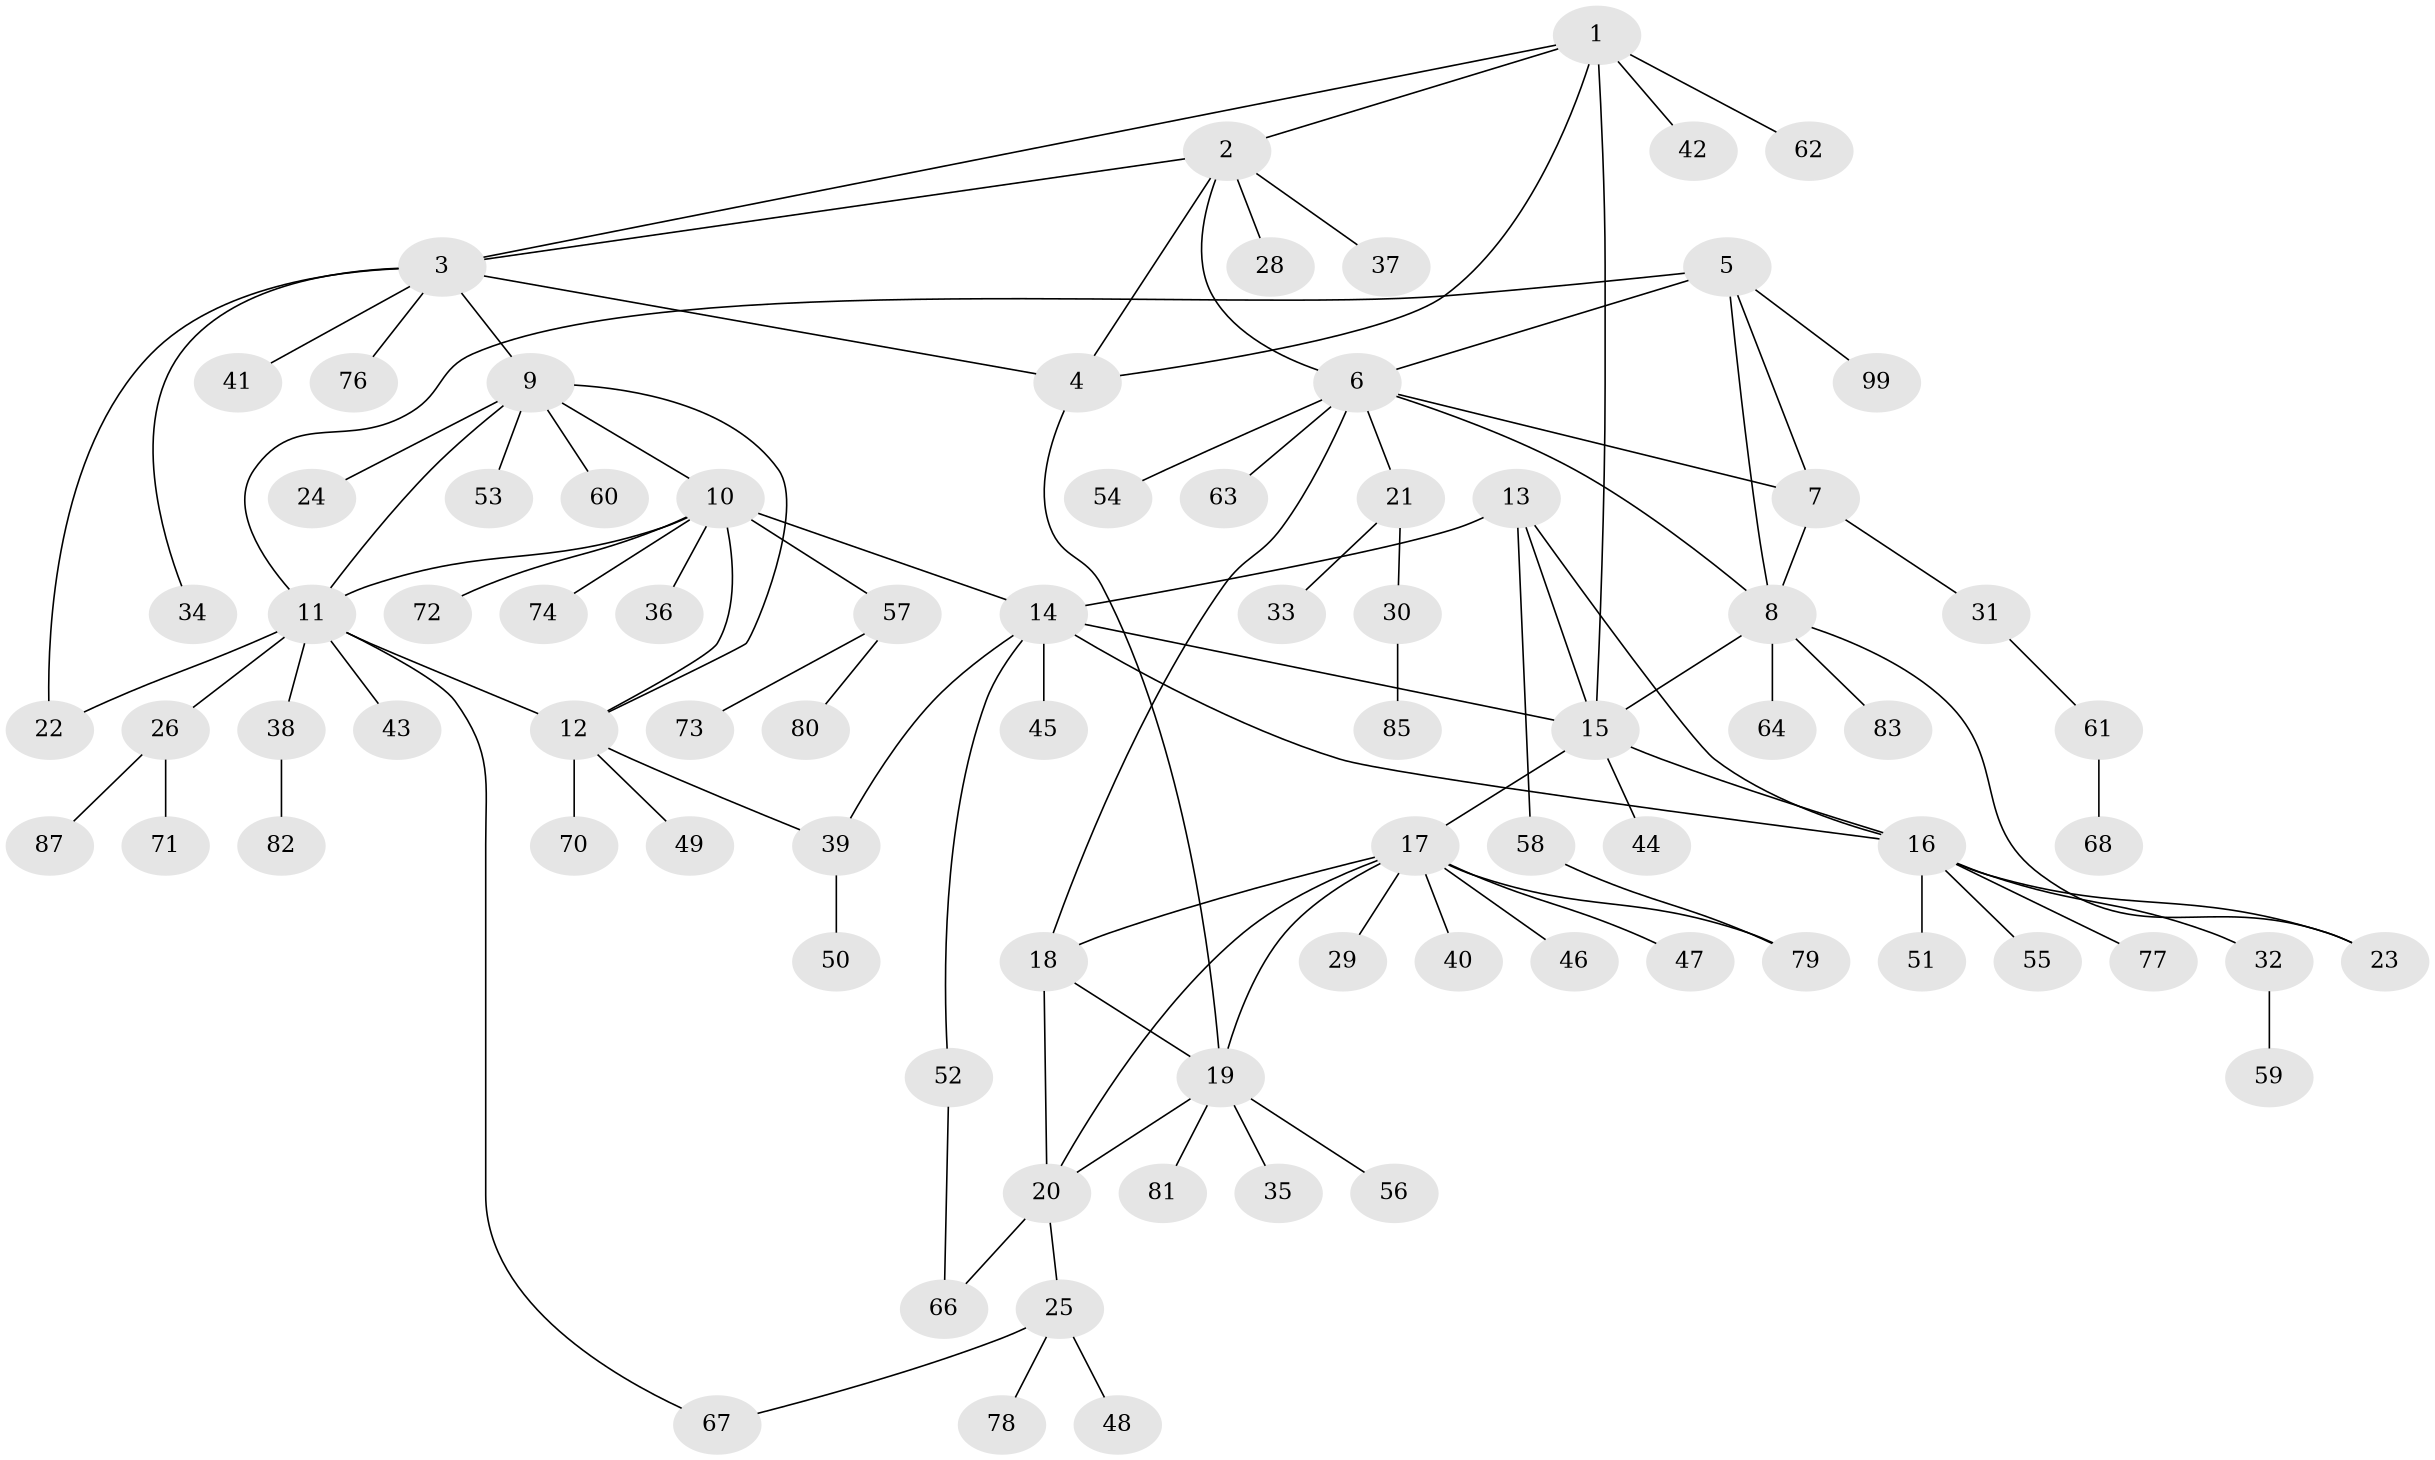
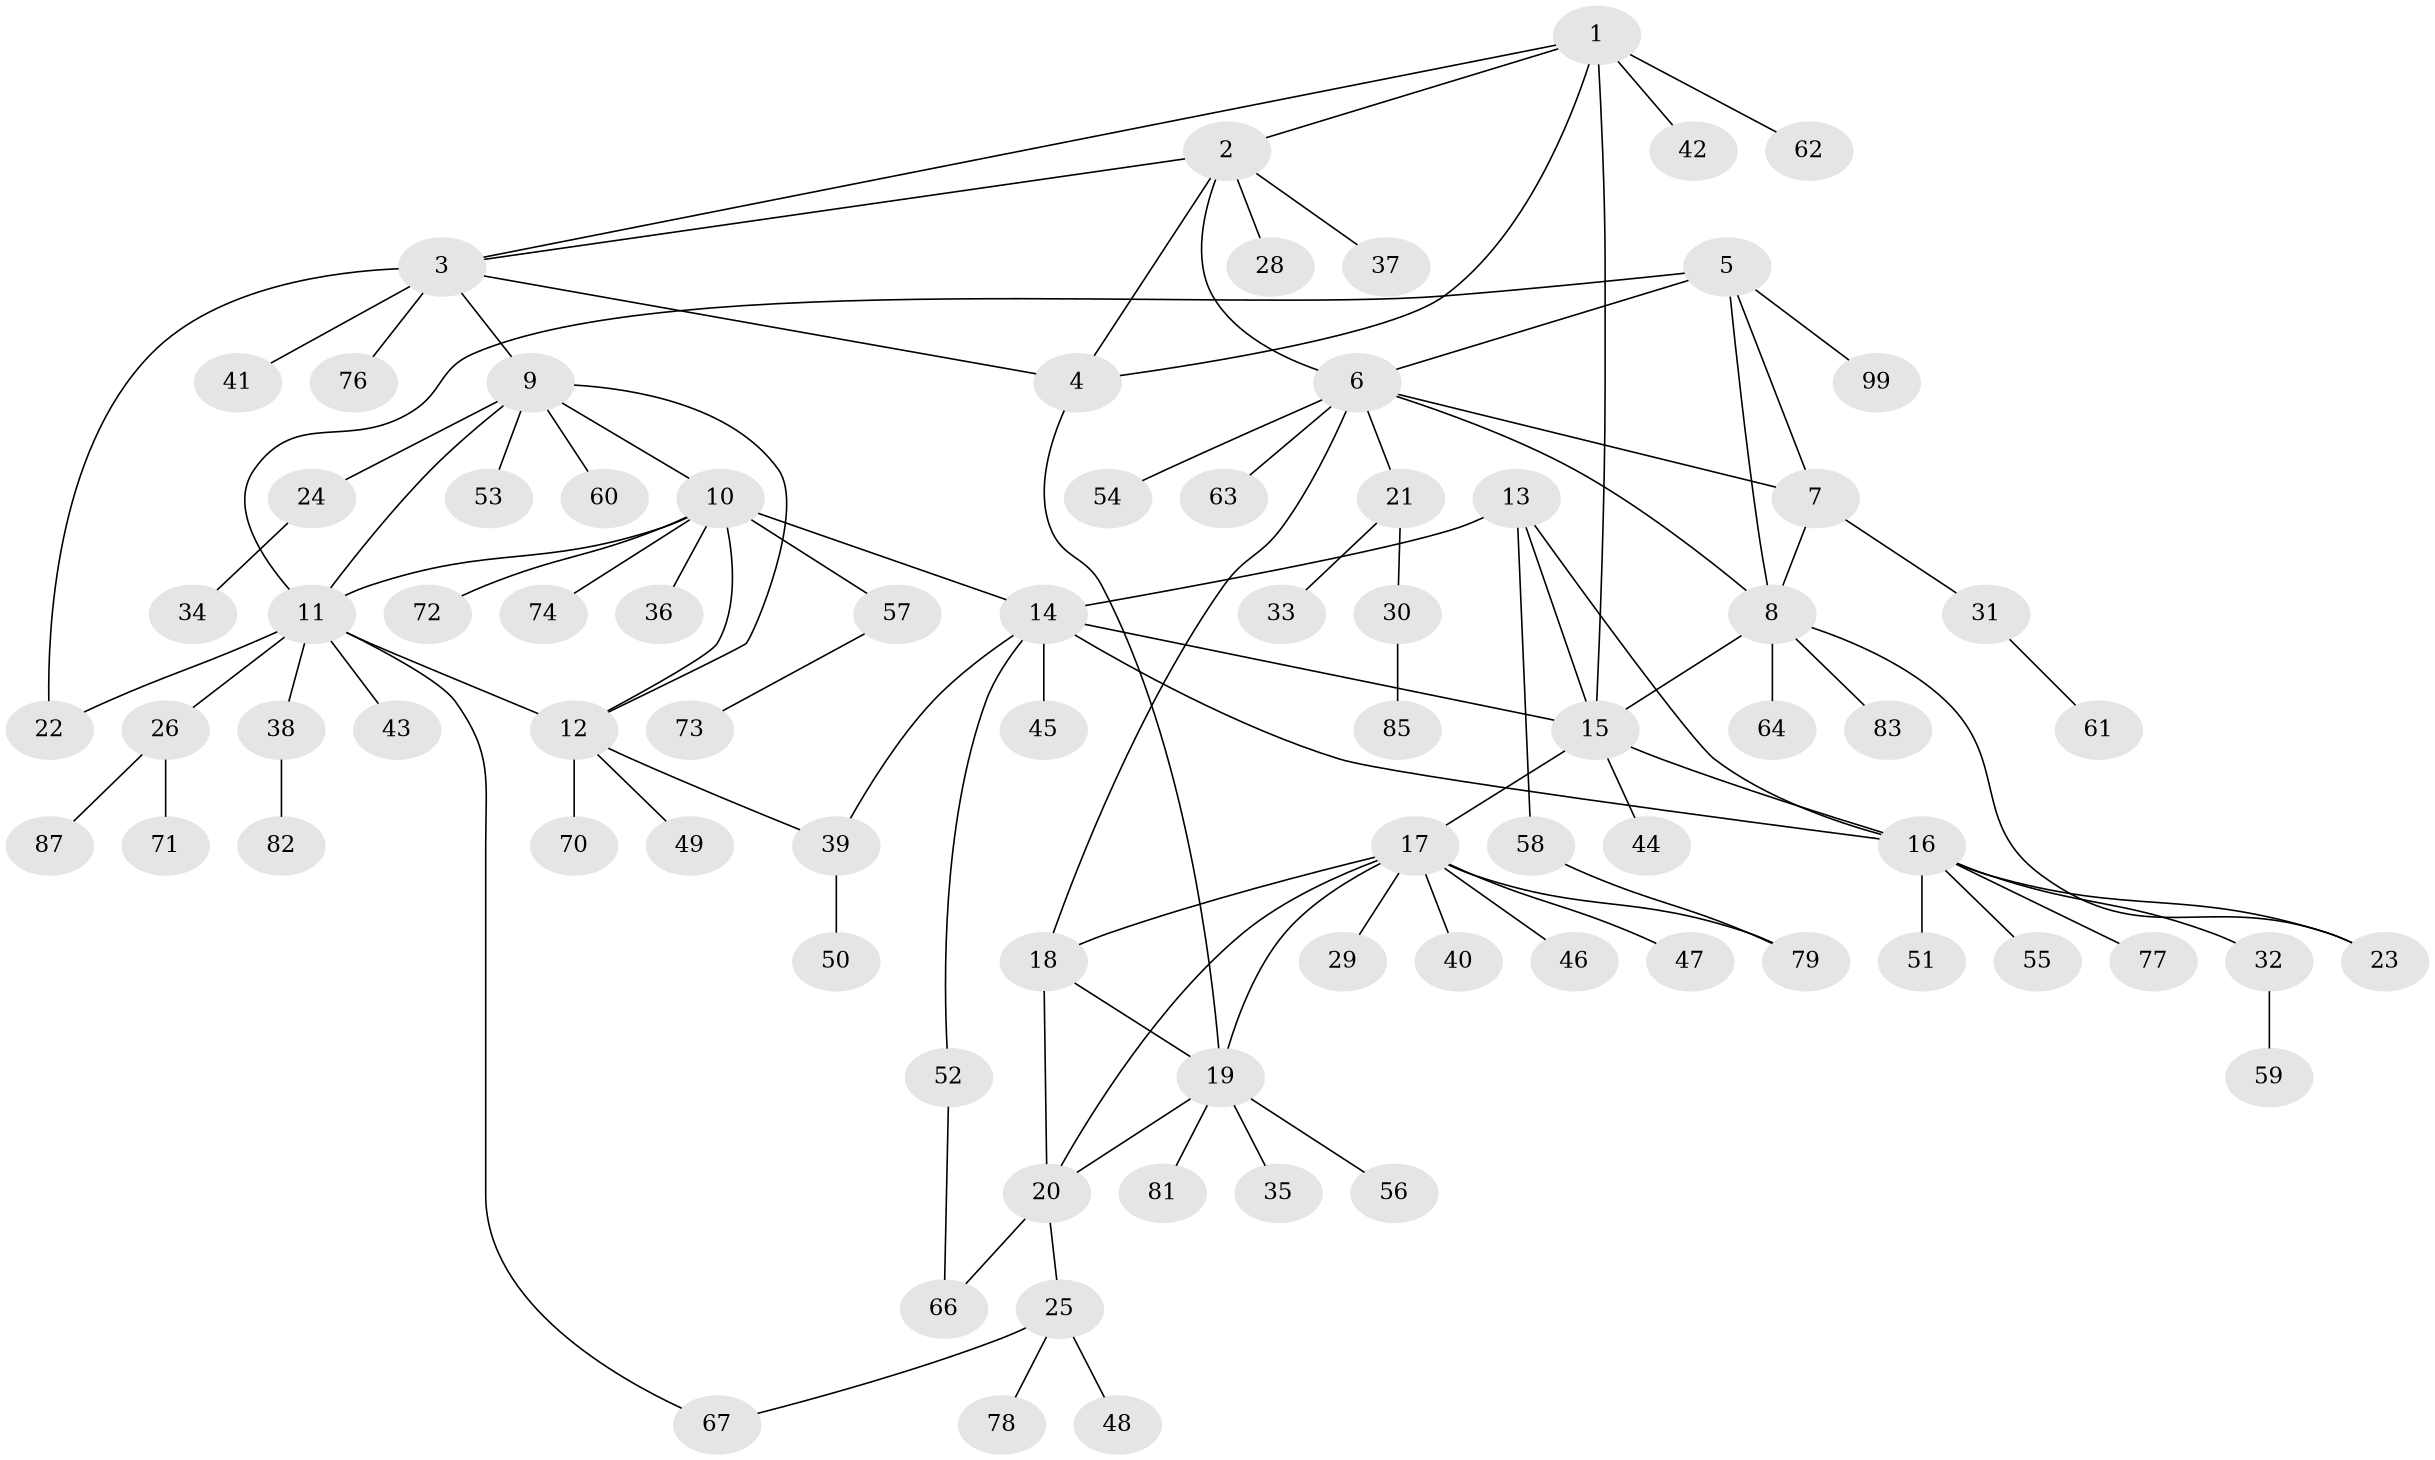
(180, 354) -> (252, 557)
(806, 730) -> none
(2099, 846) -> none
